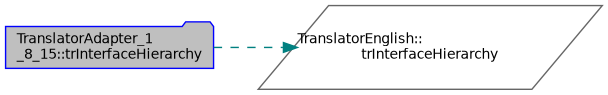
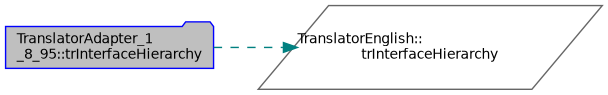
(110, 47) -> (110, 47)
